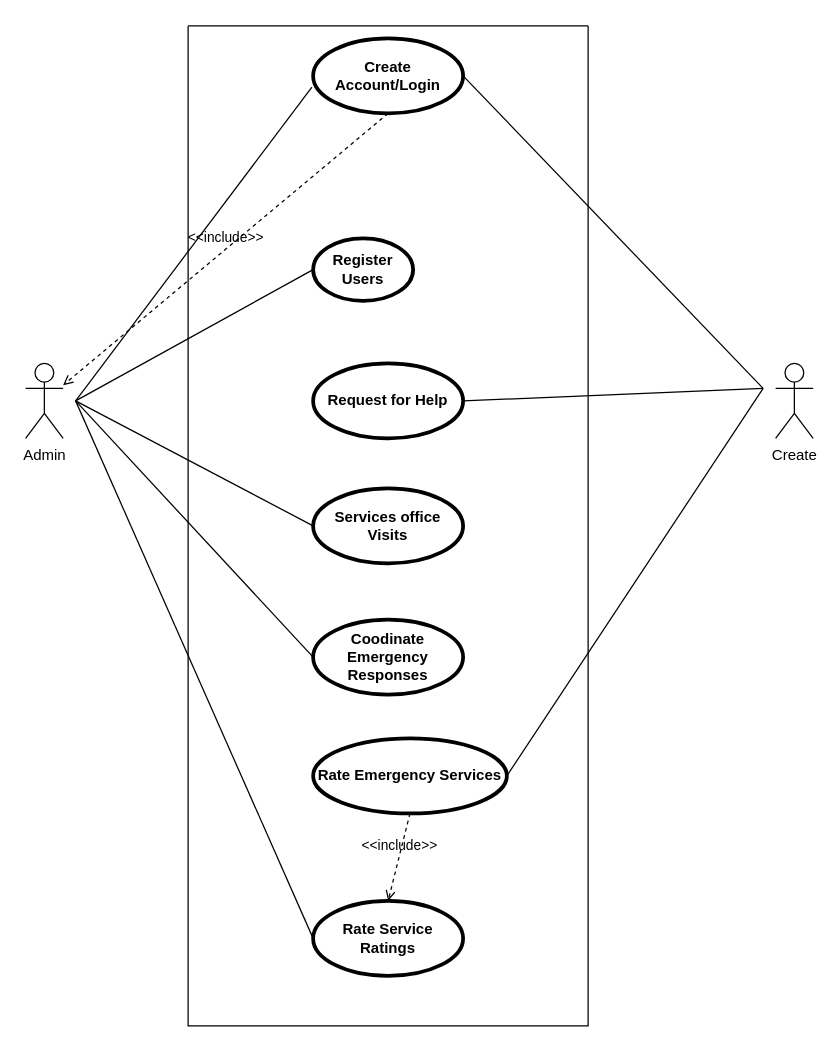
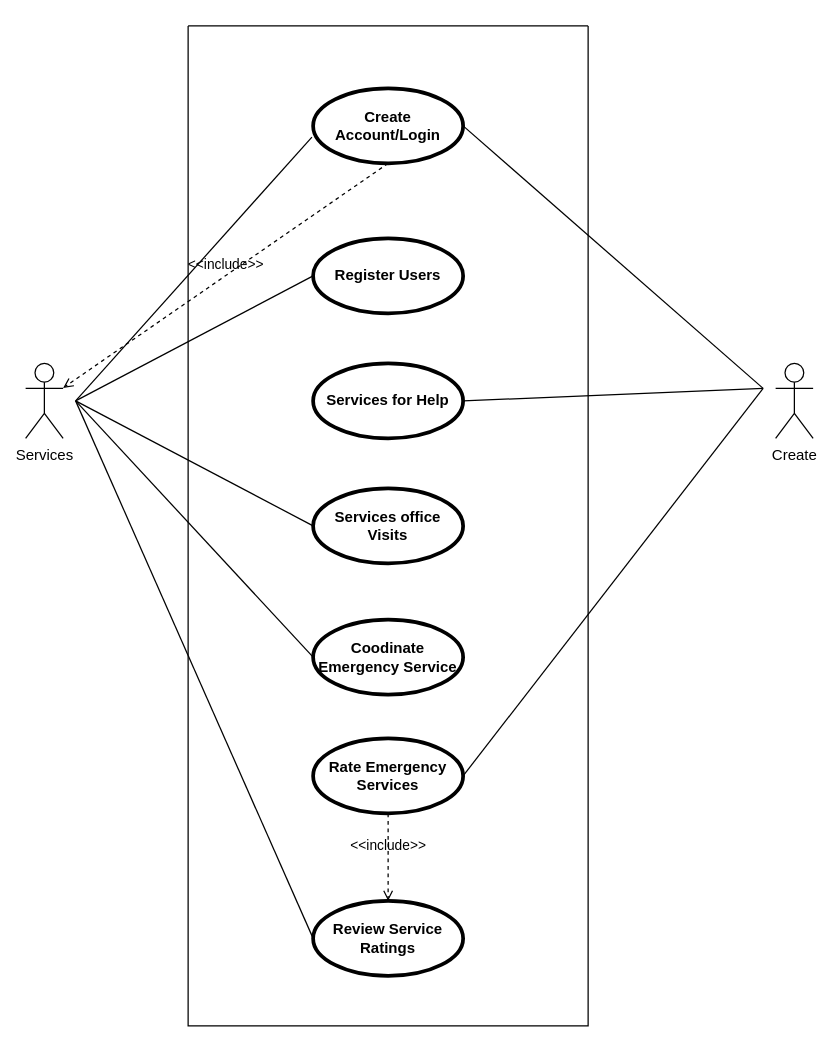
(388, 76) -> (388, 126)
(363, 269) -> (388, 276)
(388, 401) -> (388, 401)
(45, 456) -> (45, 456)
(388, 657) -> (388, 657)
(410, 776) -> (388, 776)
(388, 938) -> (388, 938)
